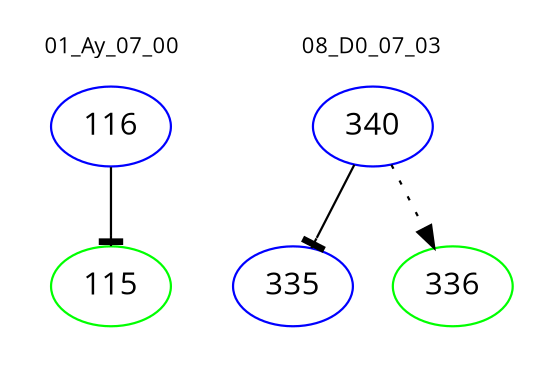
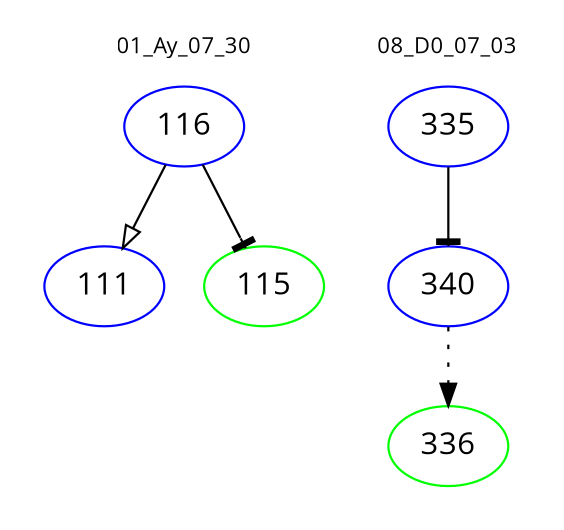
(112, 48) -> (184, 48)
(336, 201) -> (448, 201)
none -> (104, 286)
